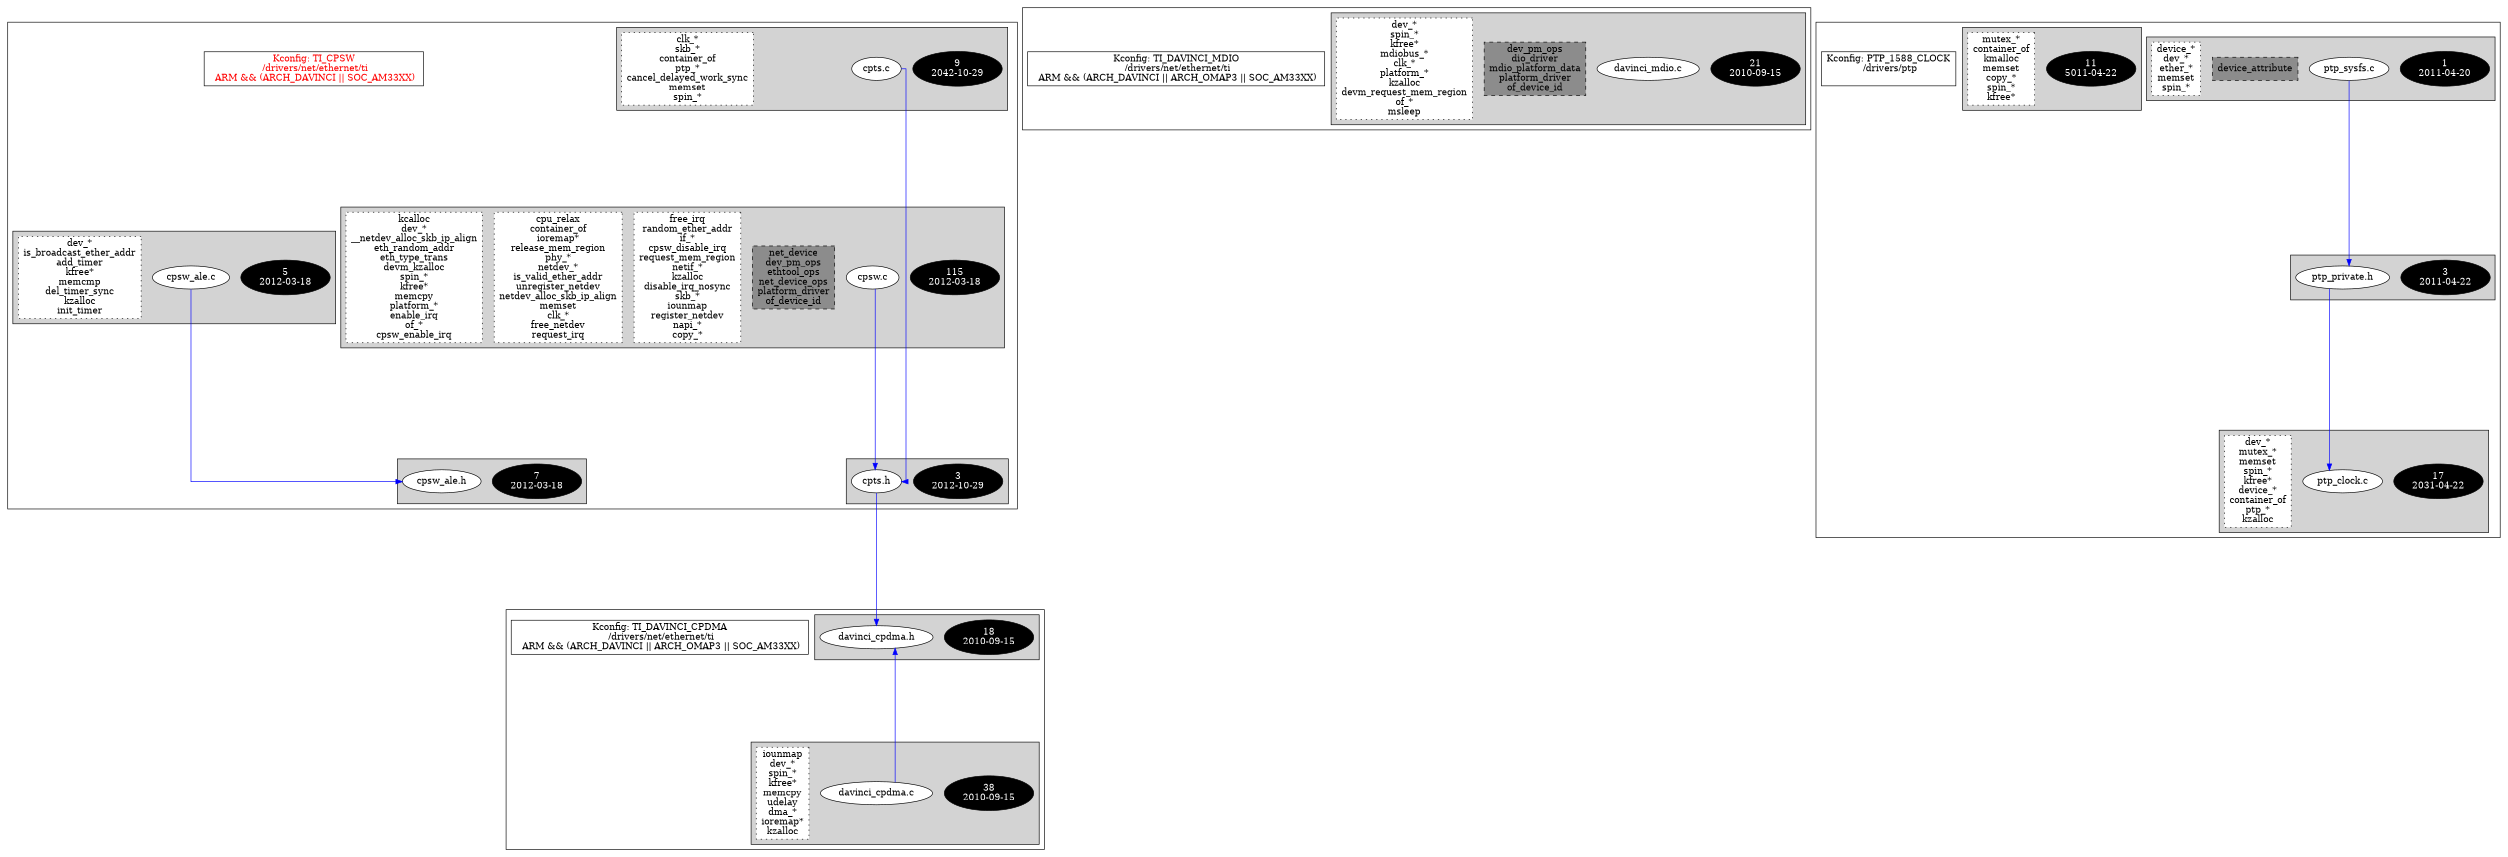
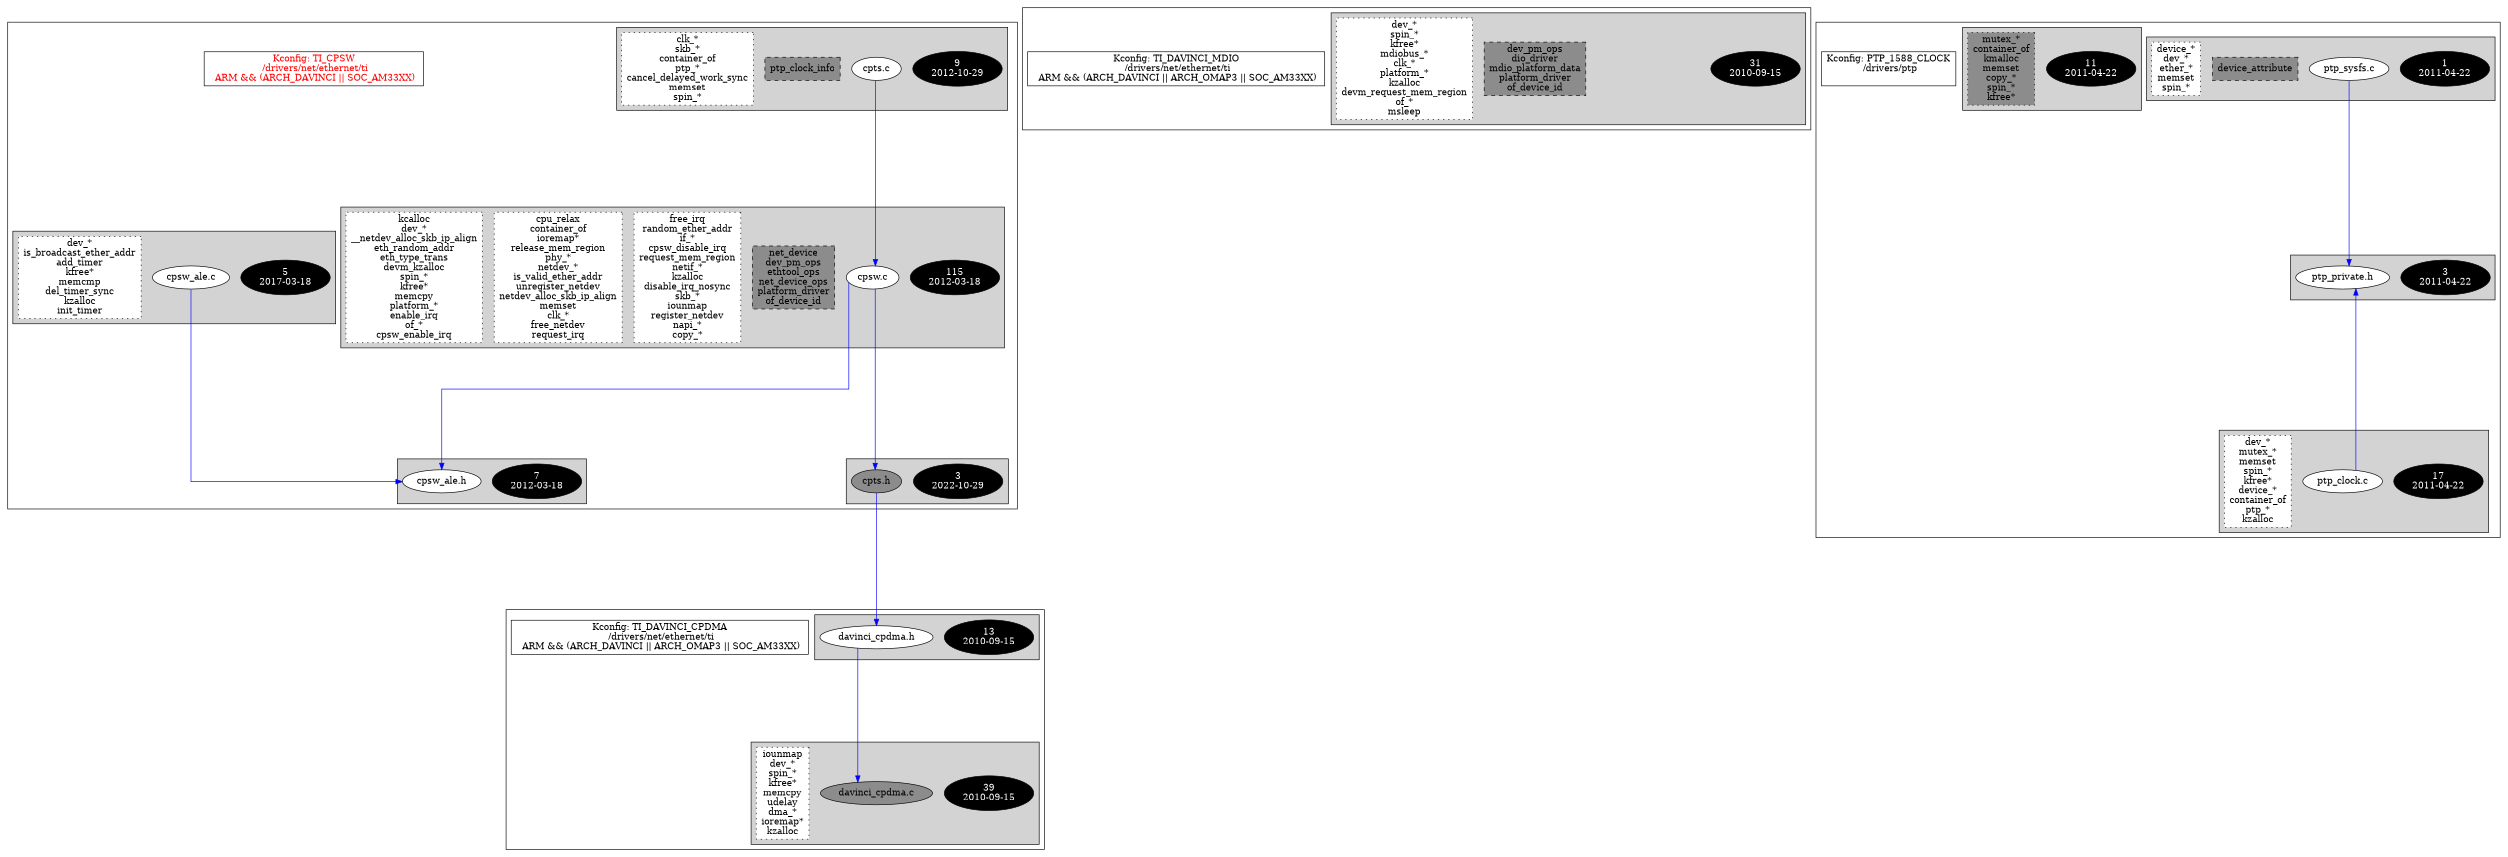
none -> (803, 69)
(958, 69) -> (958, 69)
(1648, 69) -> none
(1756, 69) -> (1756, 69)
(2001, 69) -> (2001, 69)
(2091, 69) -> (2091, 69)
(2445, 69) -> (2445, 69)
(906, 273) -> (875, 170)
(286, 277) -> (286, 277)
(2329, 376) -> (2356, 383)
none -> (661, 389)
(876, 481) -> (876, 481)
(958, 481) -> (958, 481)
(2438, 481) -> (2438, 481)
(989, 637) -> (989, 637)
(895, 718) -> (858, 712)
(876, 793) -> (876, 793)
(989, 793) -> (989, 793)
